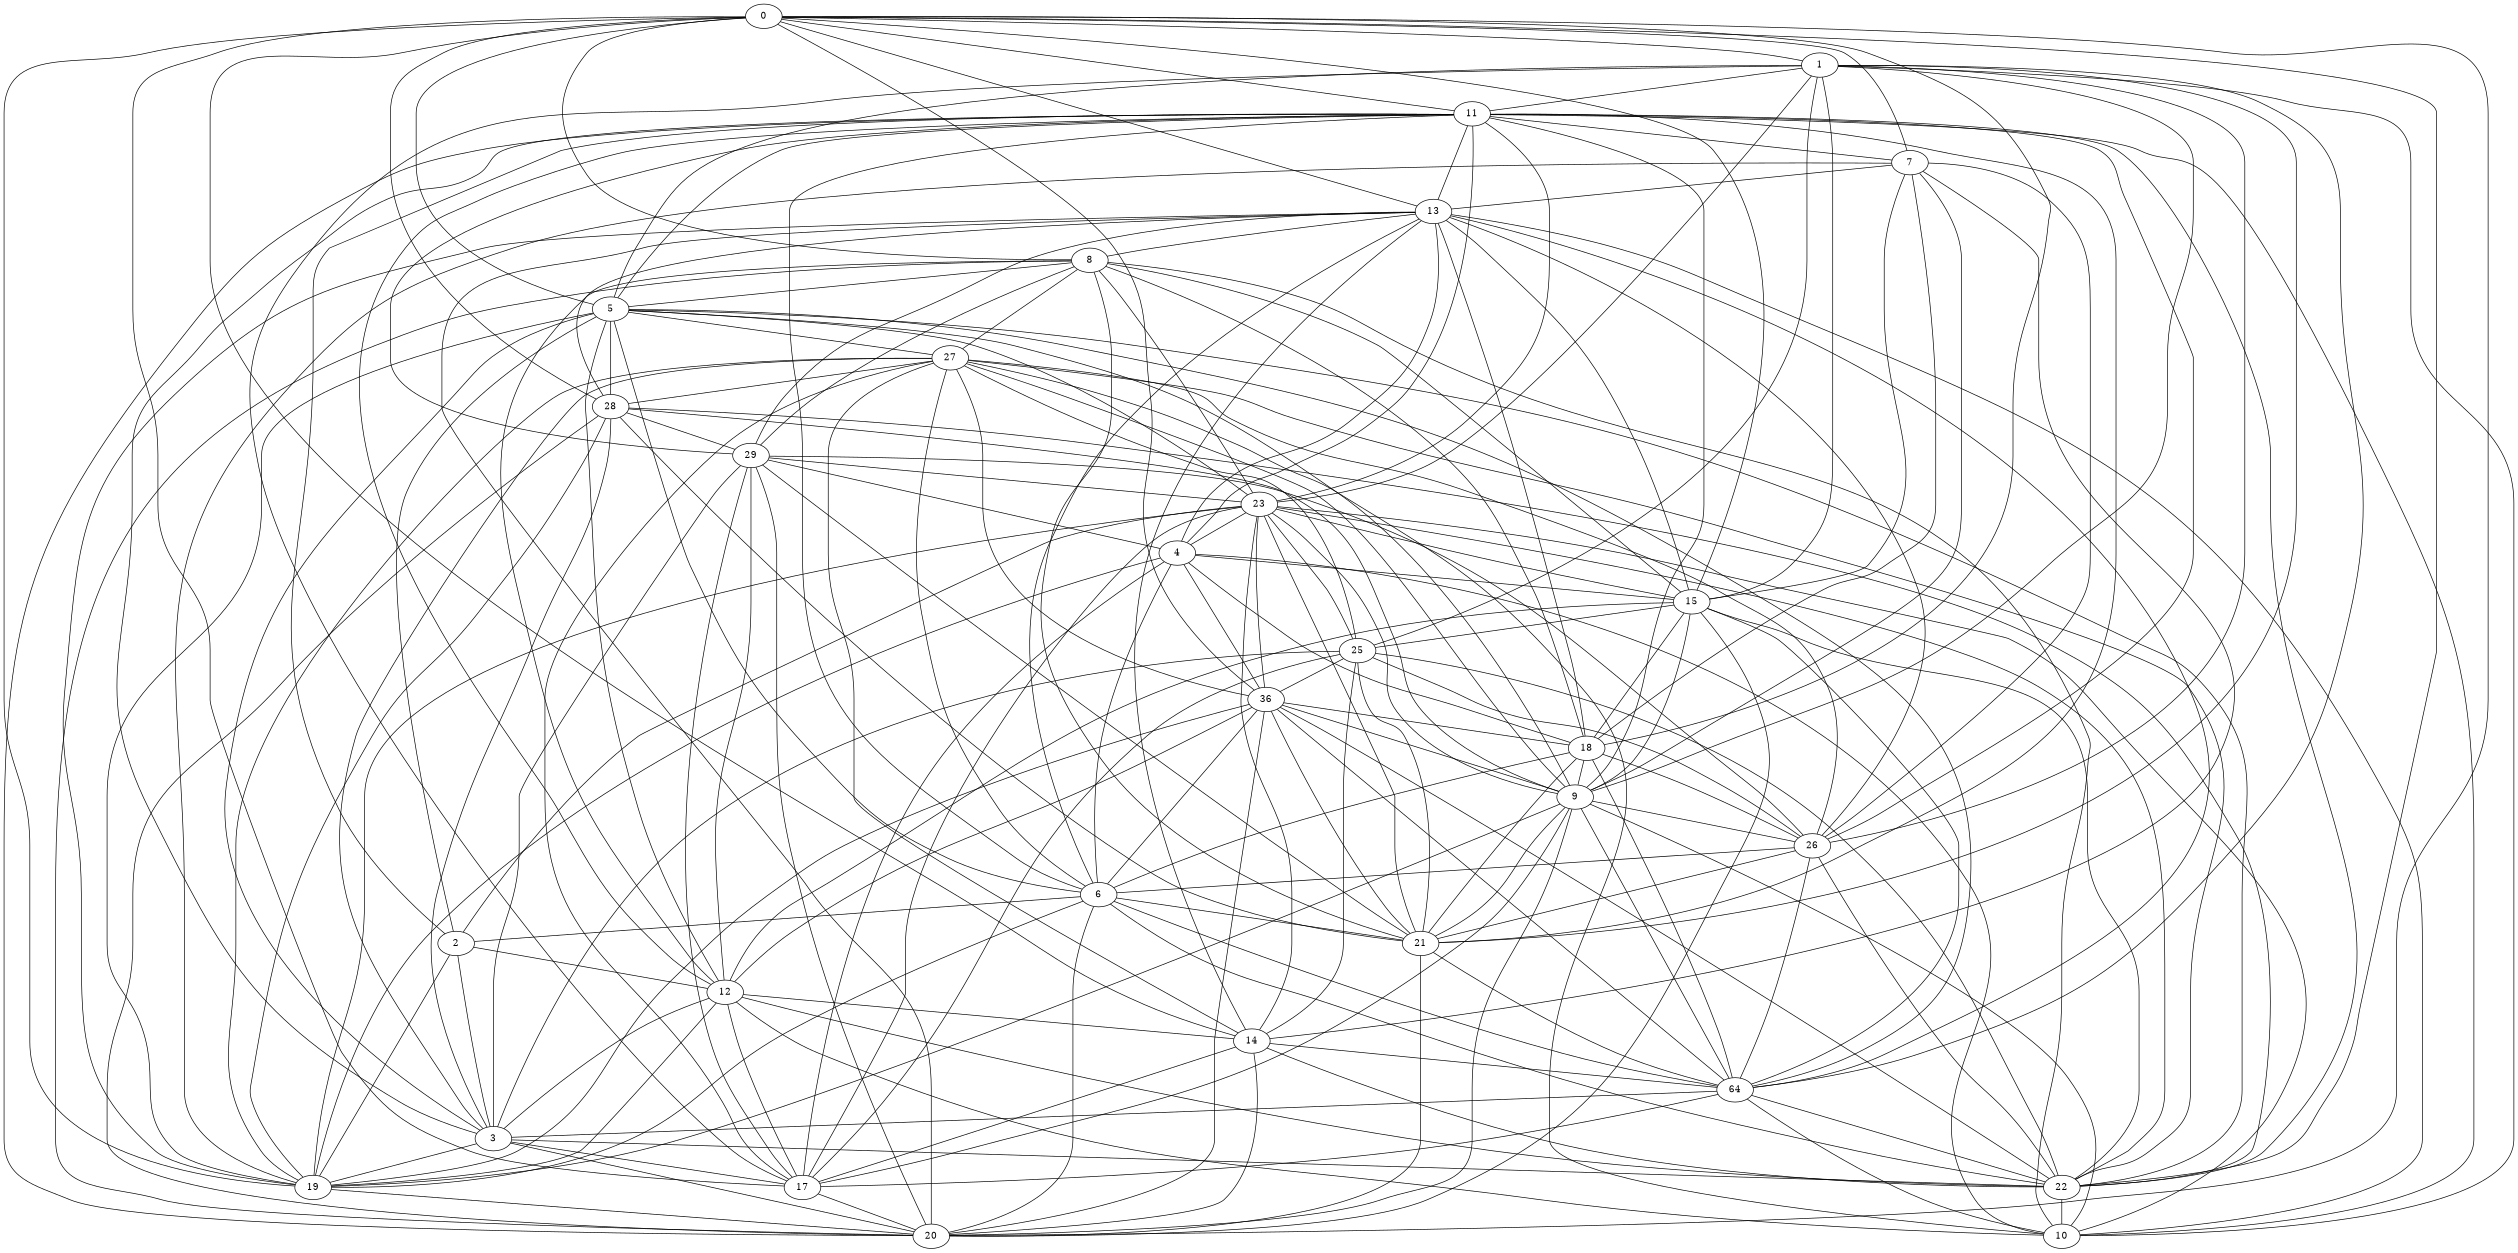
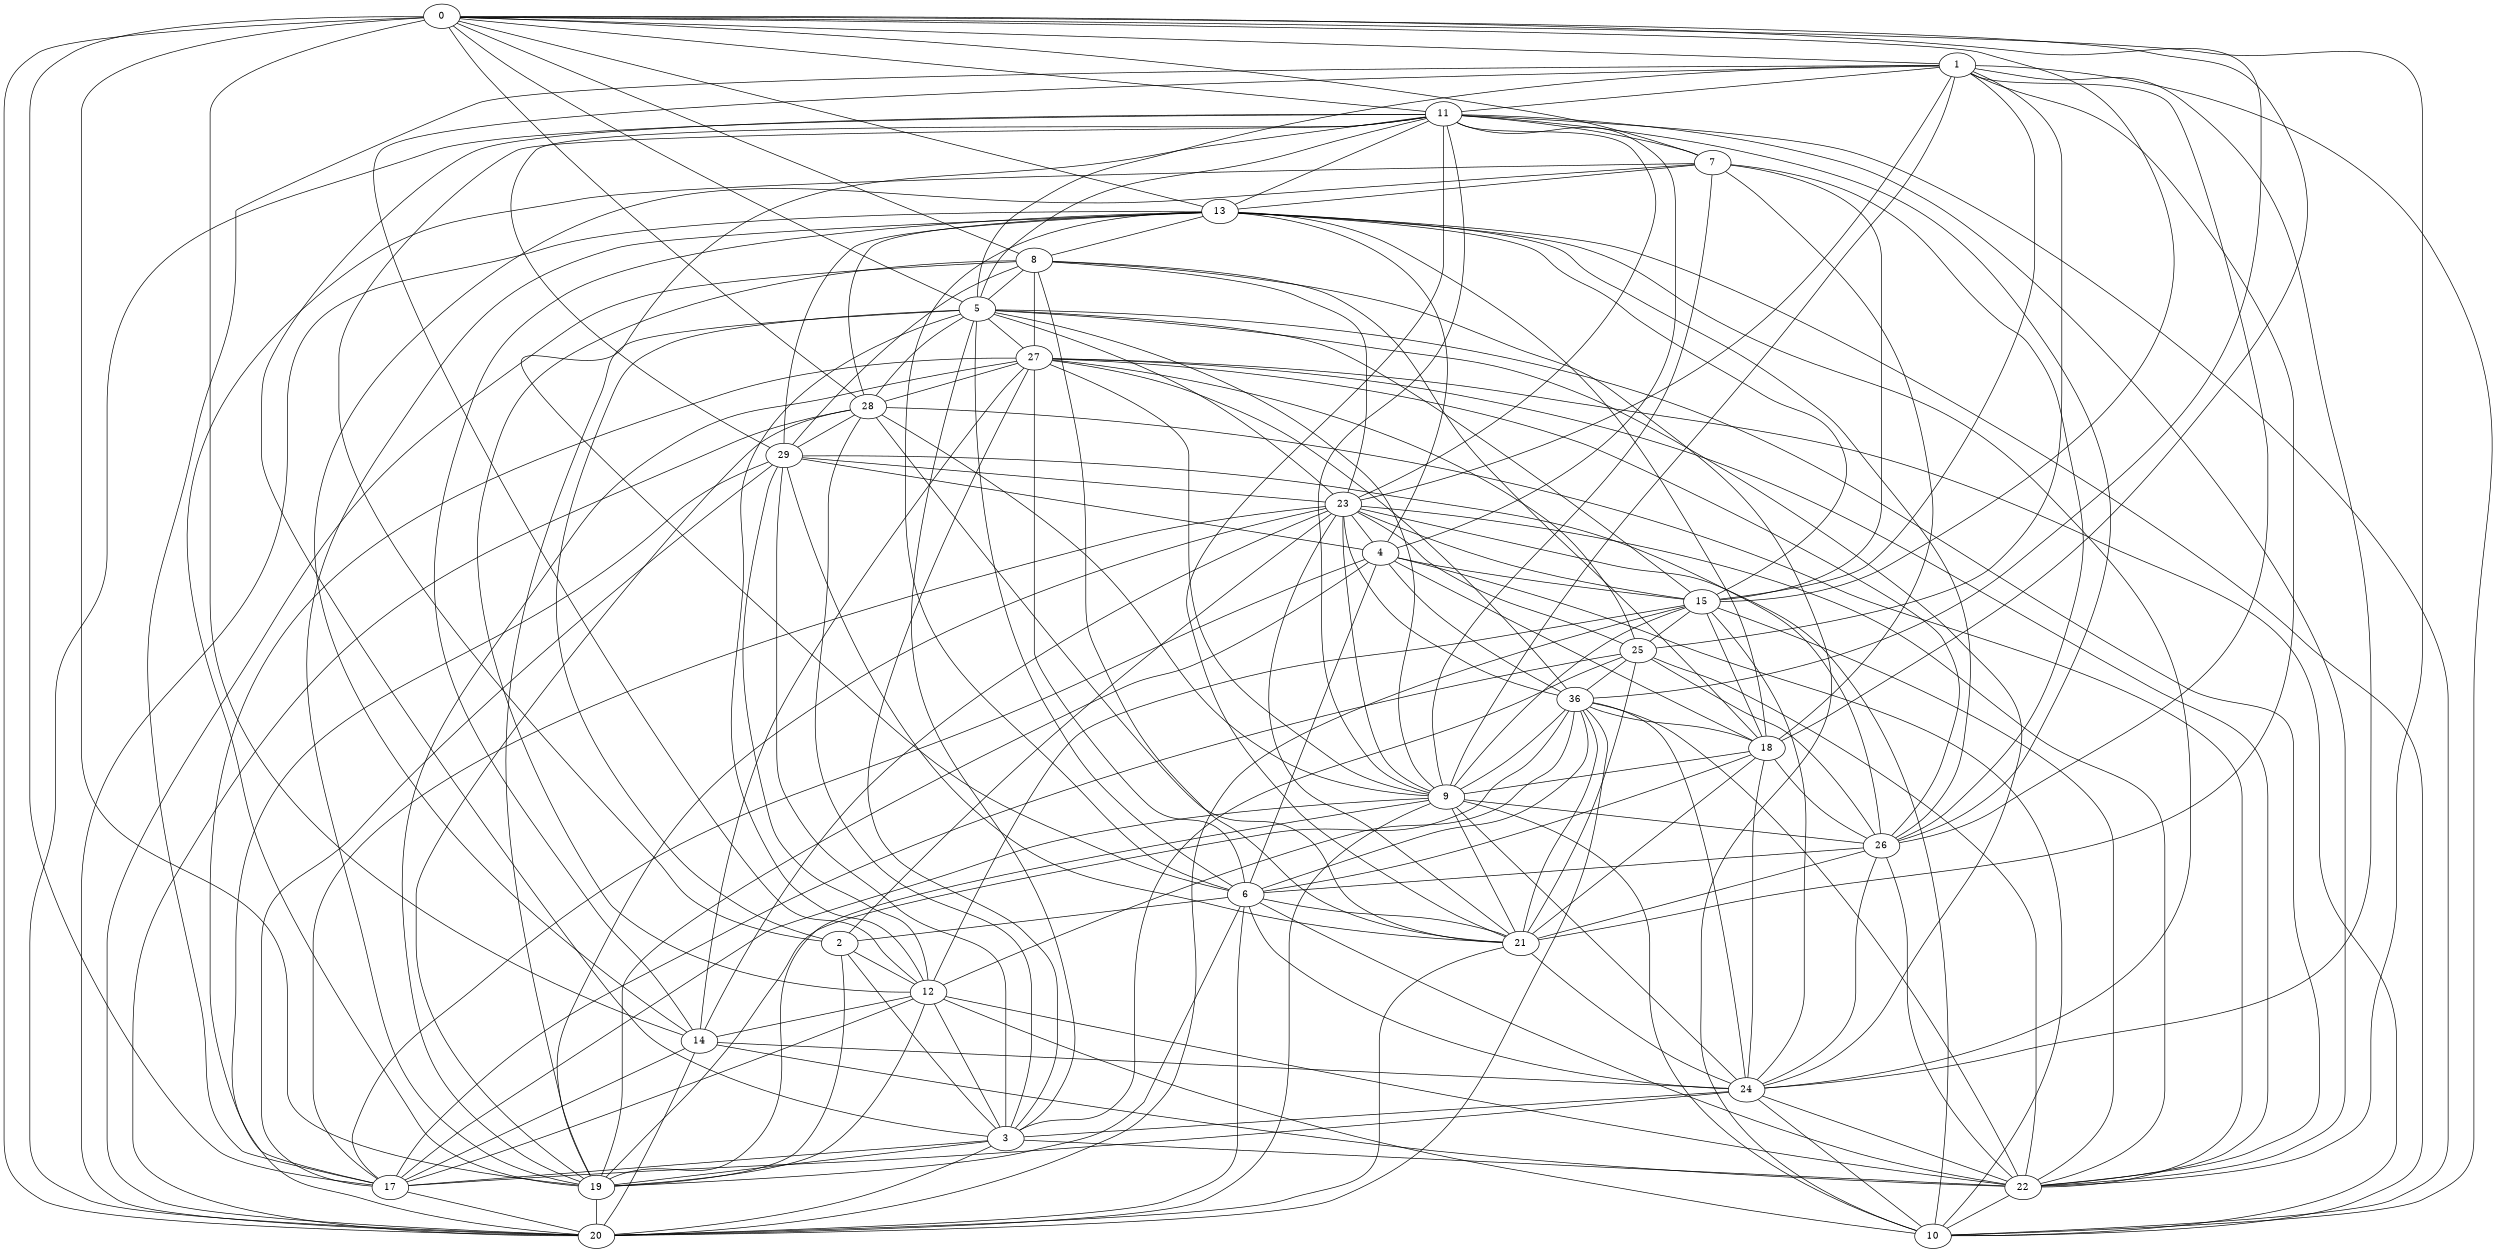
(496, 193) -> (644, 111)
(1434, 388) -> (1357, 361)
(1343, 865) -> none
(1735, 1090) -> (1747, 1090)
